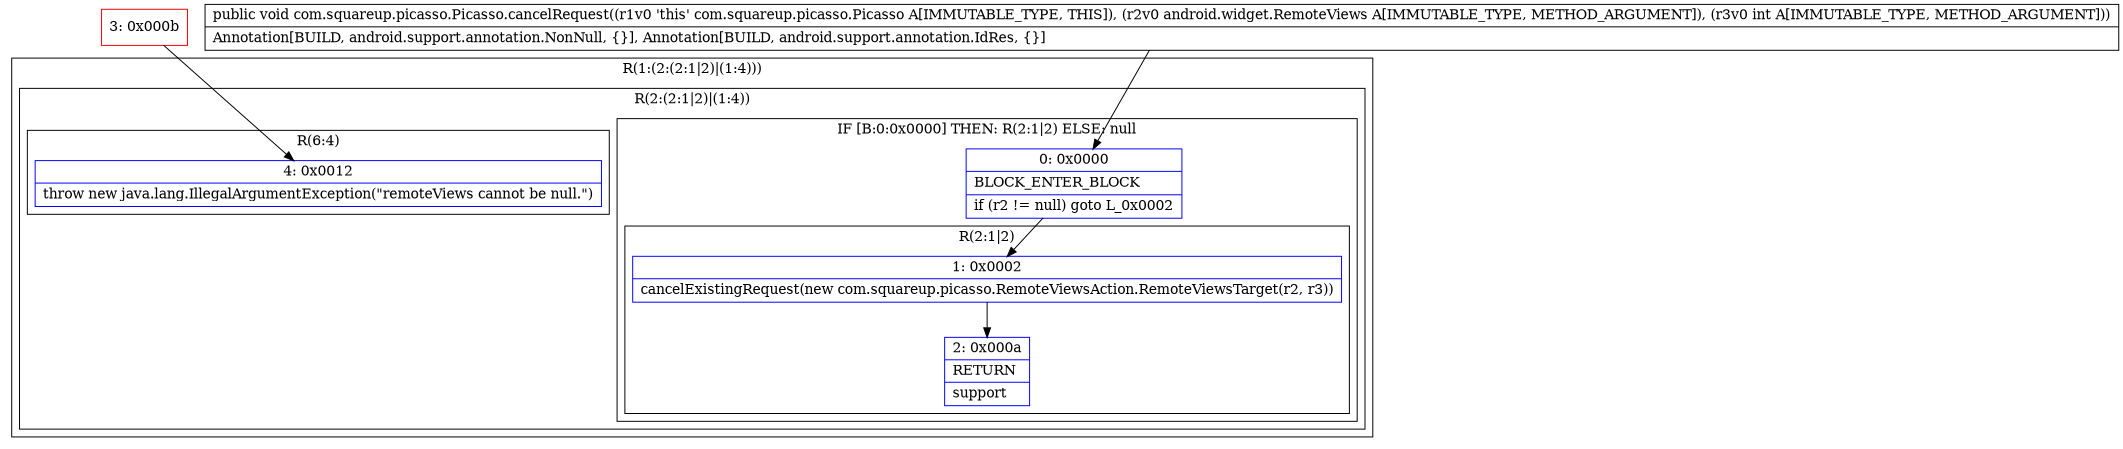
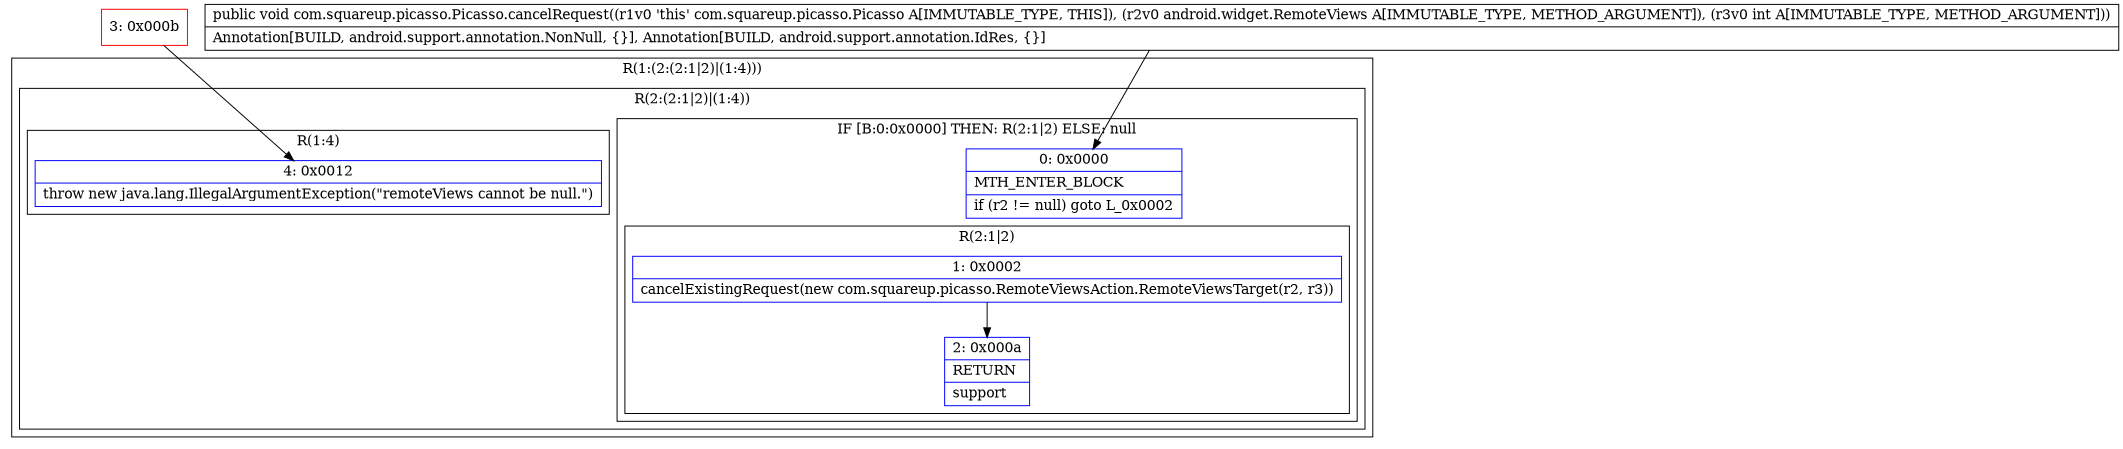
(318, 142) -> (318, 142)
(1057, 183) -> (1049, 183)
(1029, 234) -> none
